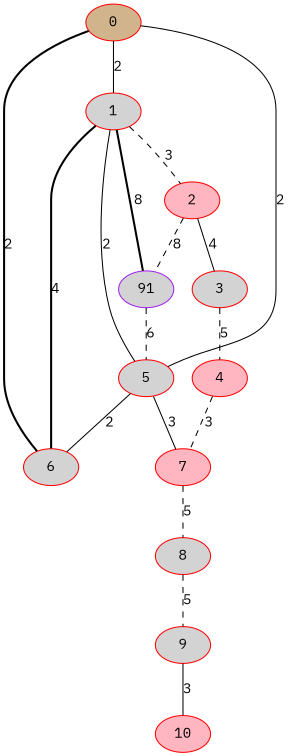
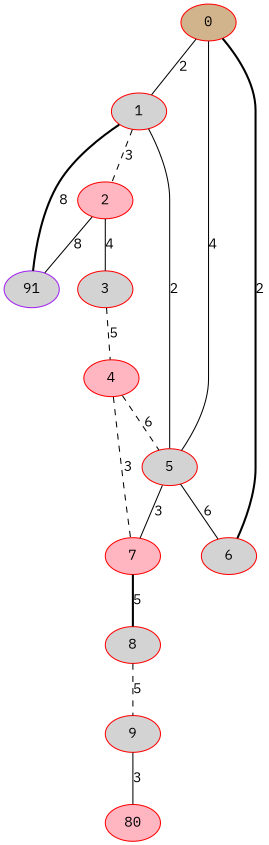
(281, 200) -> (213, 245)
(169, 245) -> (68, 245)
(51, 280) -> none
(146, 334) -> (141, 423)
(110, 423) -> (208, 512)
(183, 512) -> (133, 601)
(183, 734) -> (133, 823)
